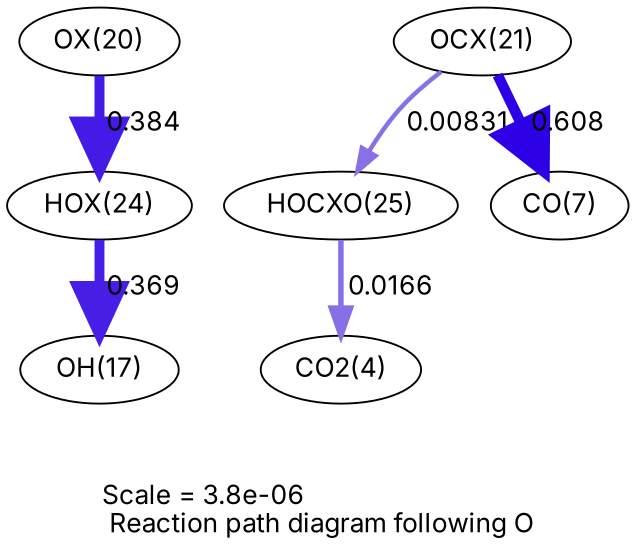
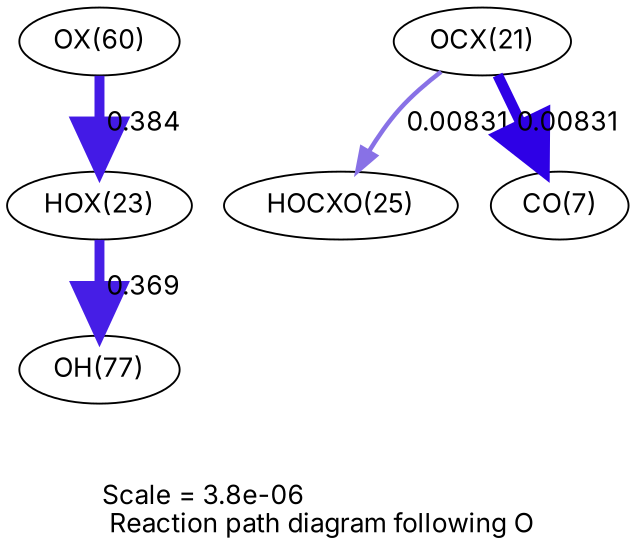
(99, 41) -> (99, 41)
(564, 124) -> (564, 124)
(99, 206) -> (99, 206)
(99, 370) -> (99, 370)
(341, 370) -> none
